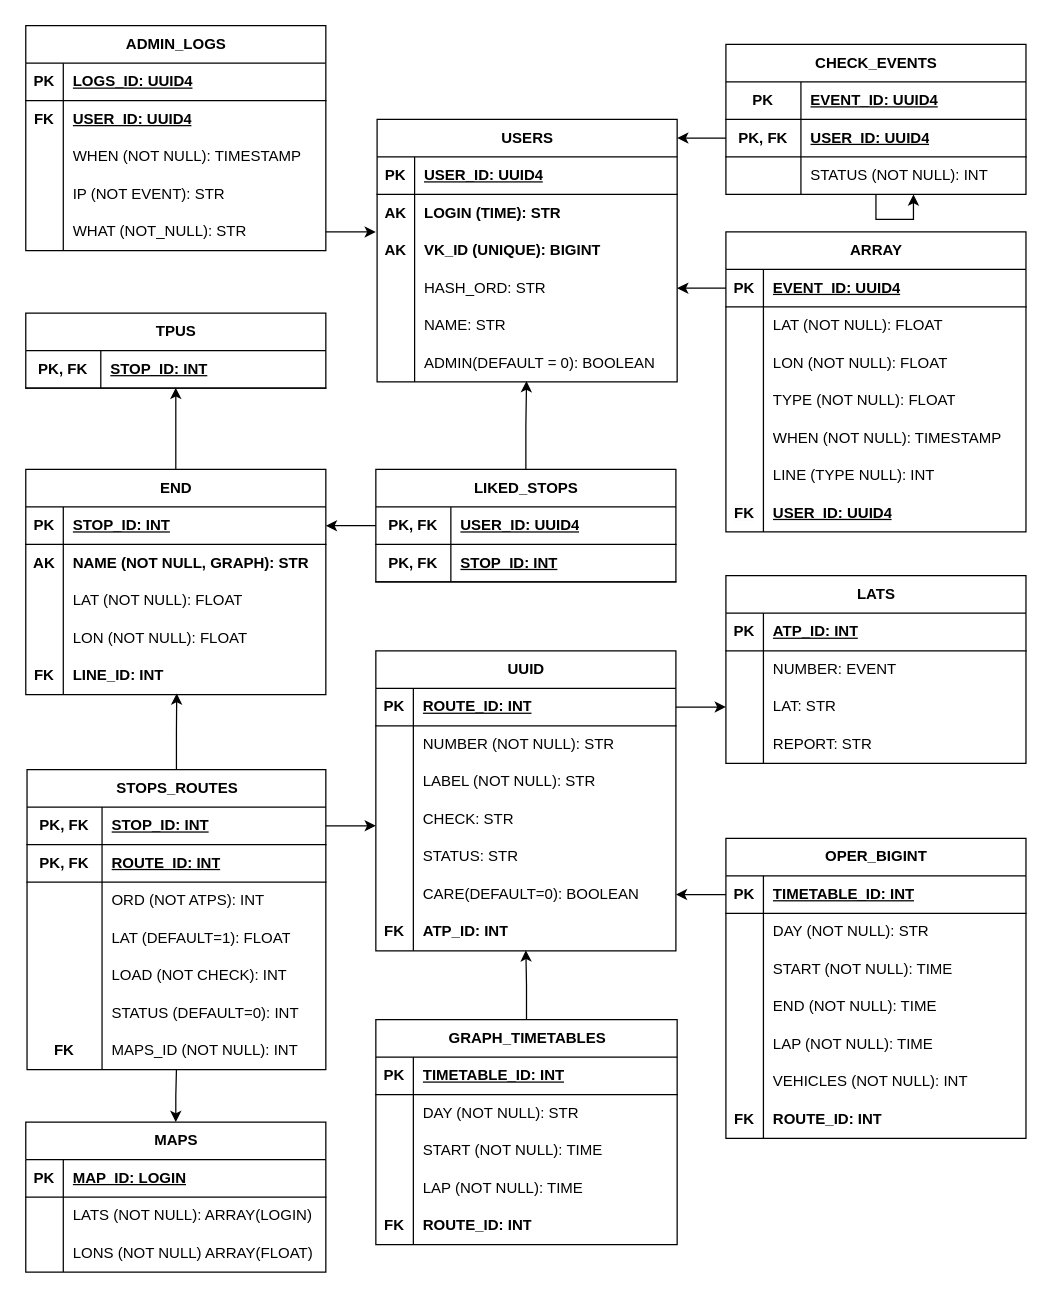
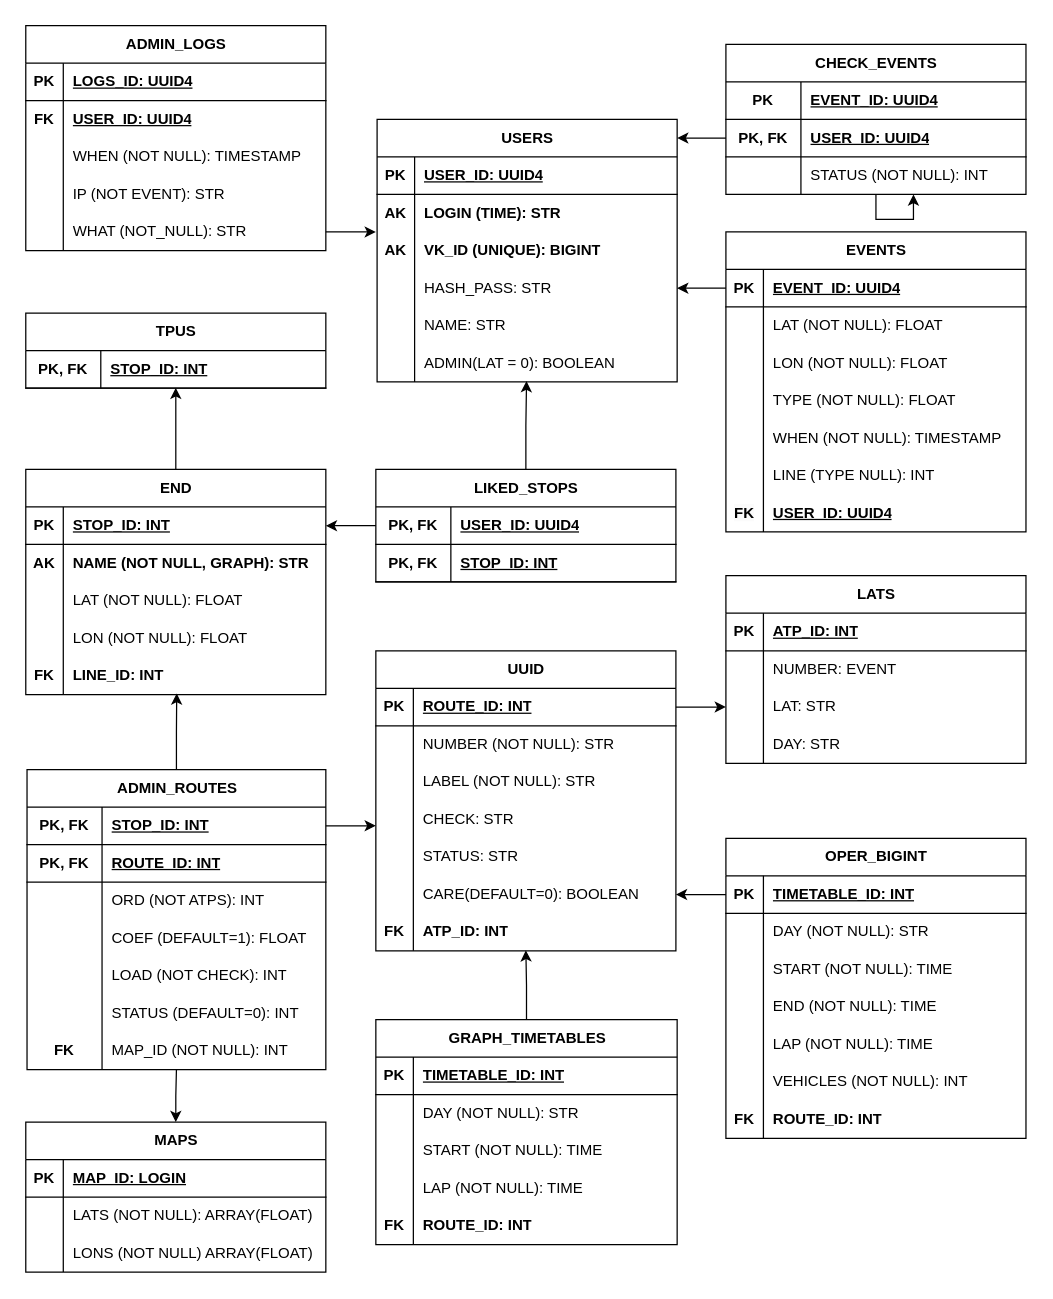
(876, 251) -> (876, 251)
(475, 288) -> (479, 288)
(530, 363) -> (513, 363)
(815, 744) -> (803, 744)
(178, 788) -> (178, 788)
(198, 938) -> (203, 938)
(201, 1051) -> (196, 1051)
(187, 1216) -> (187, 1216)
